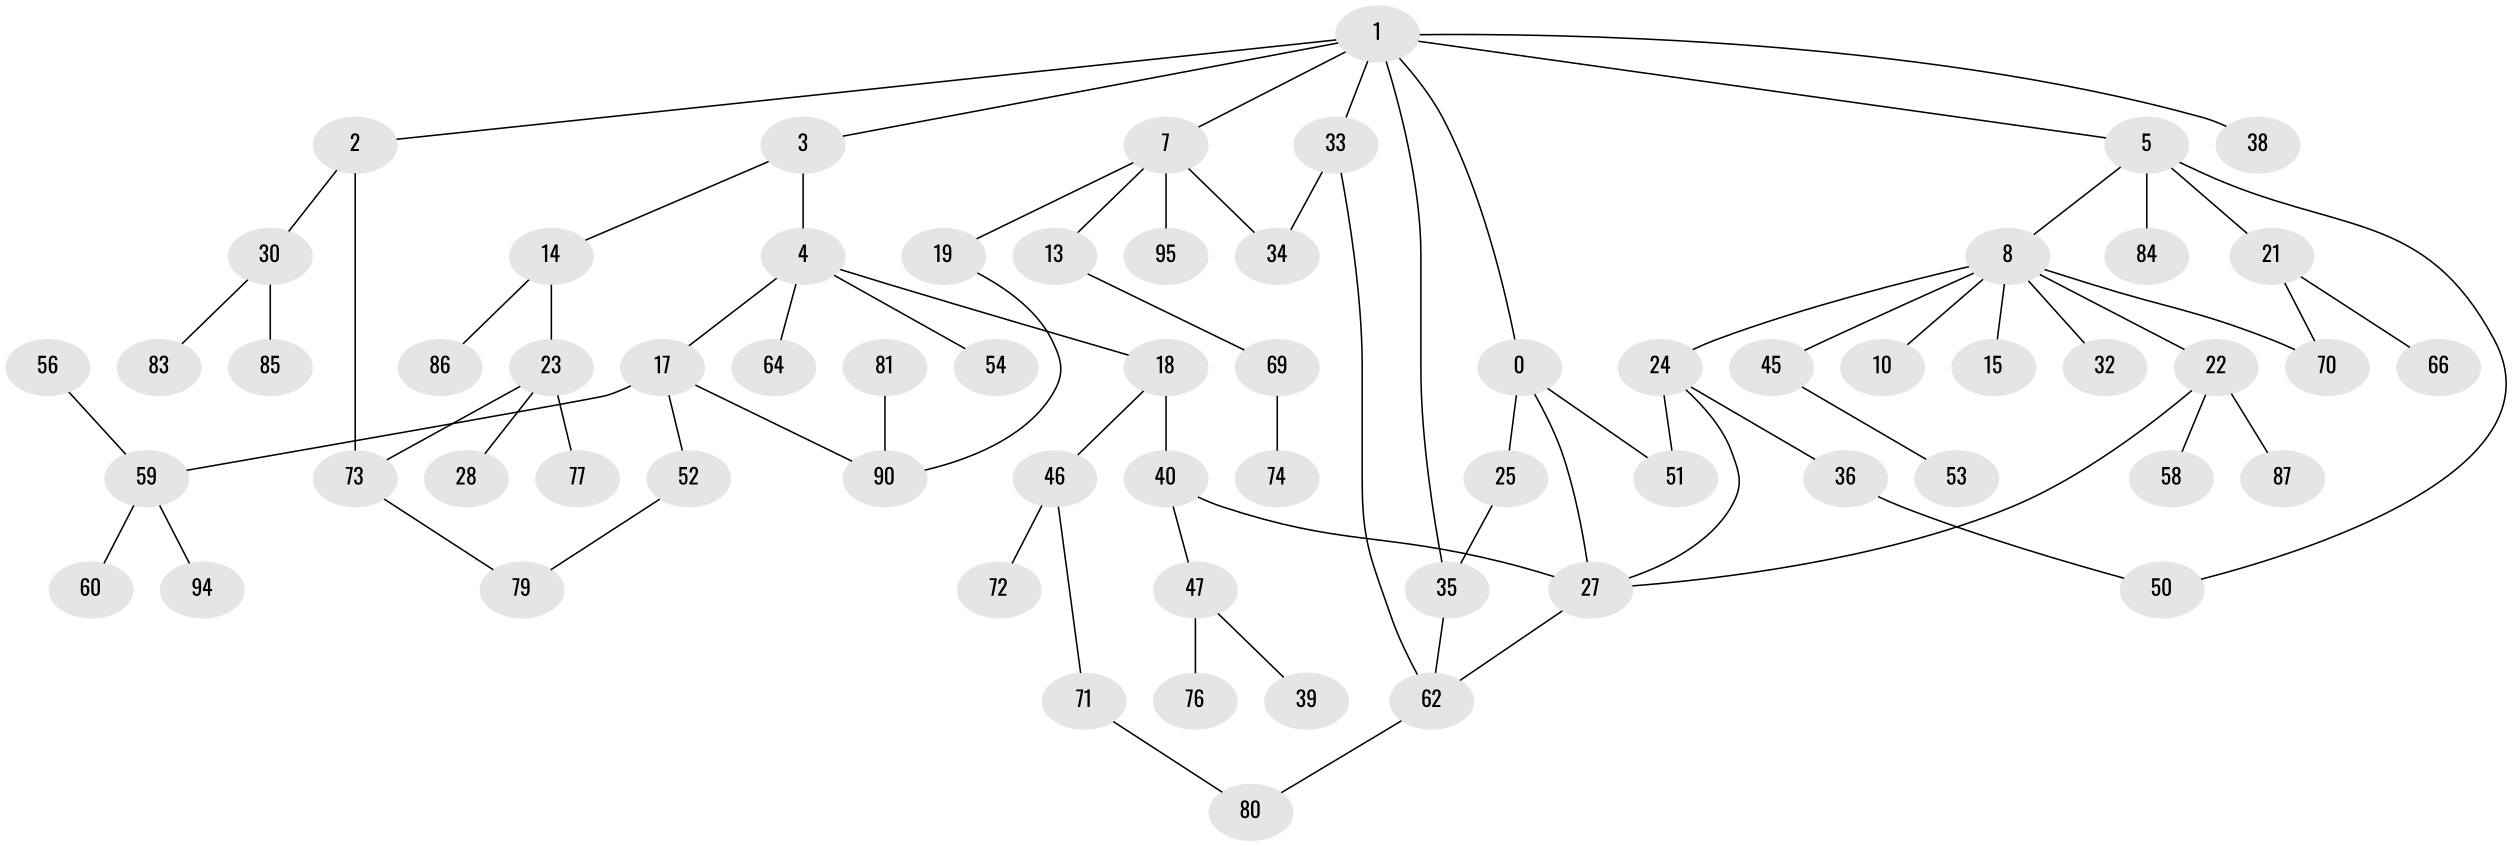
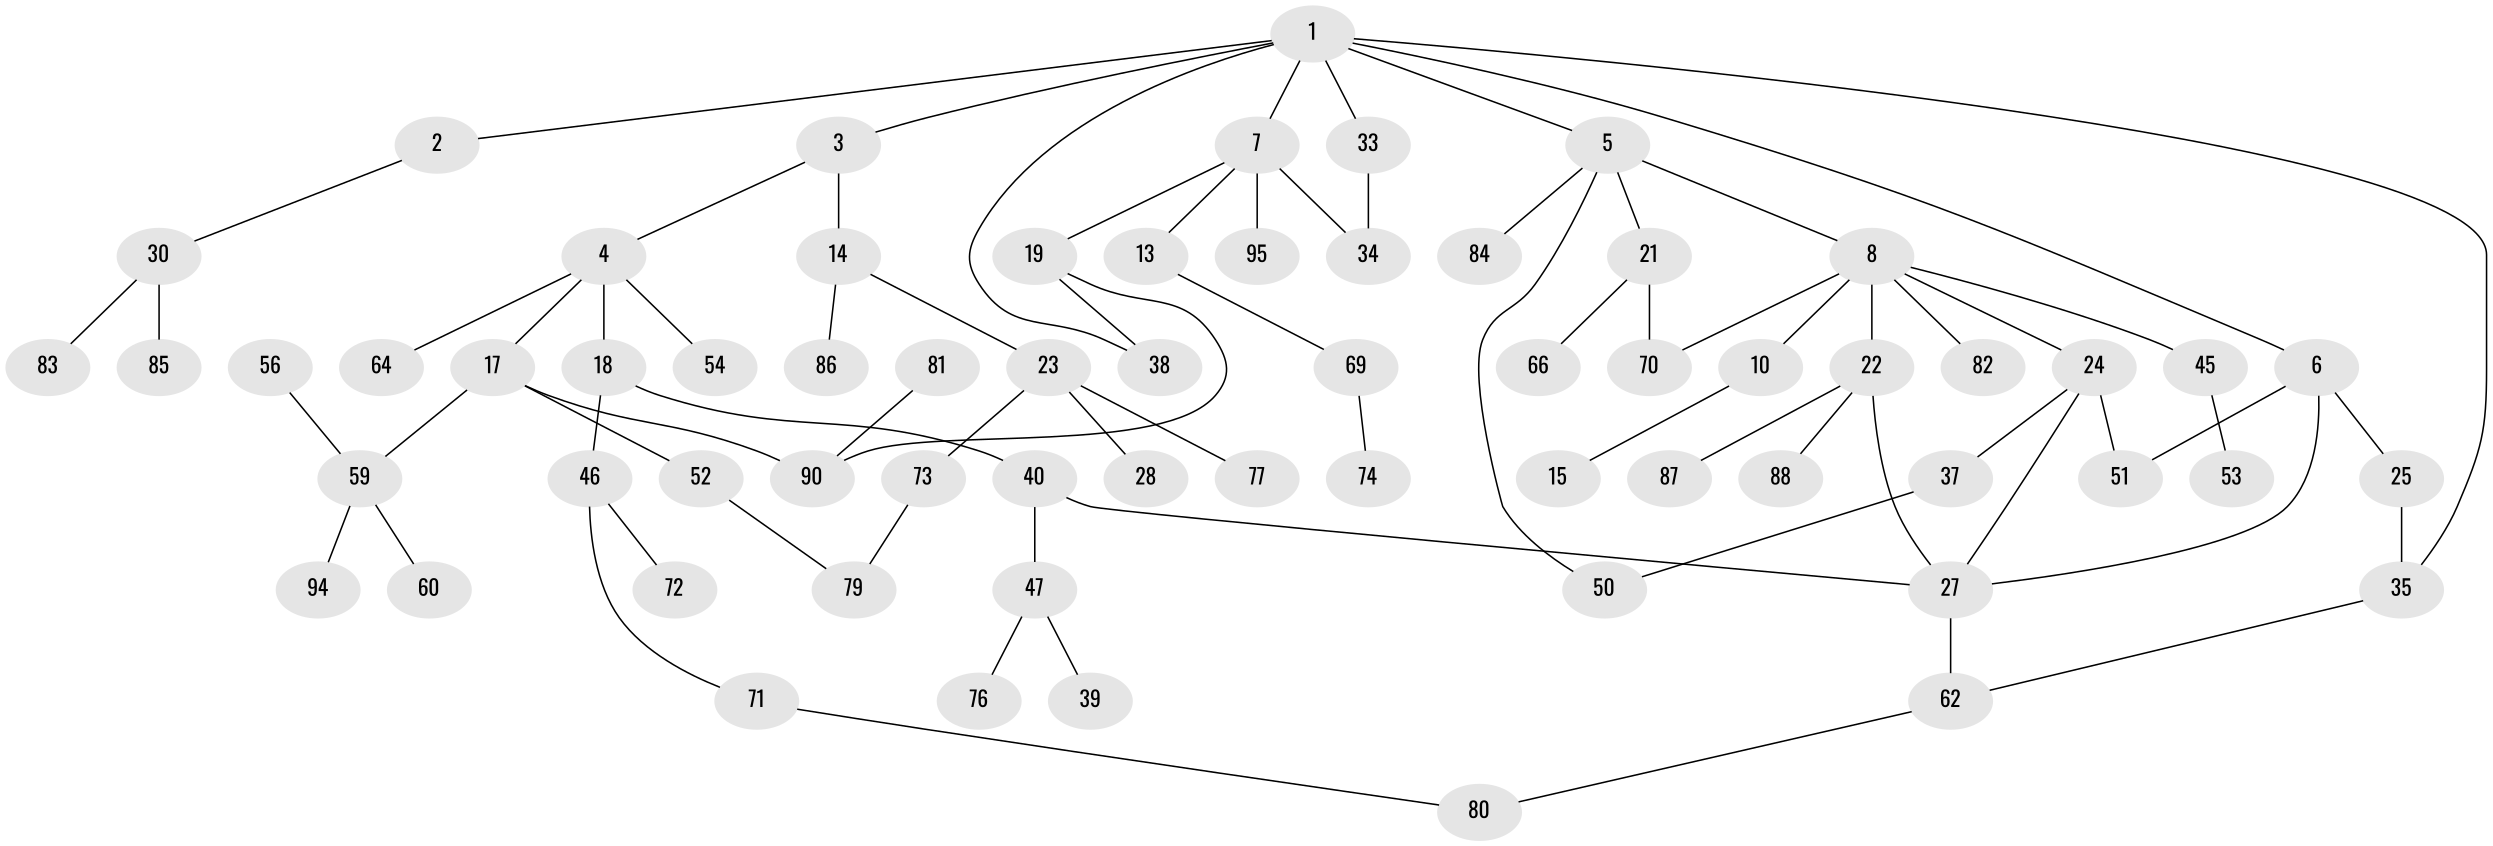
(355, 312) -> none
none -> (1097, 312)
(2001, 312) -> (1659, 423)
(1520, 368) -> (2317, 368)
(2105, 368) -> (1983, 368)
(1362, 428) -> none
(1846, 479) -> (1951, 479)
(2171, 479) -> (1781, 479)
